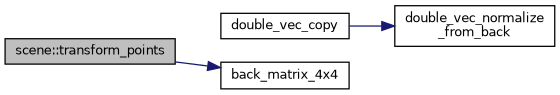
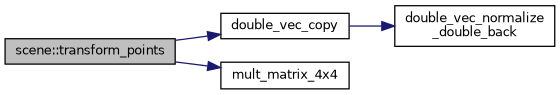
(475, 26) -> (475, 26)
none -> (191, 38)
(285, 76) -> (285, 76)
